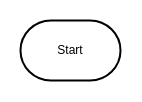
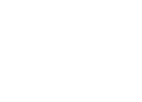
(71, 51) -> none
